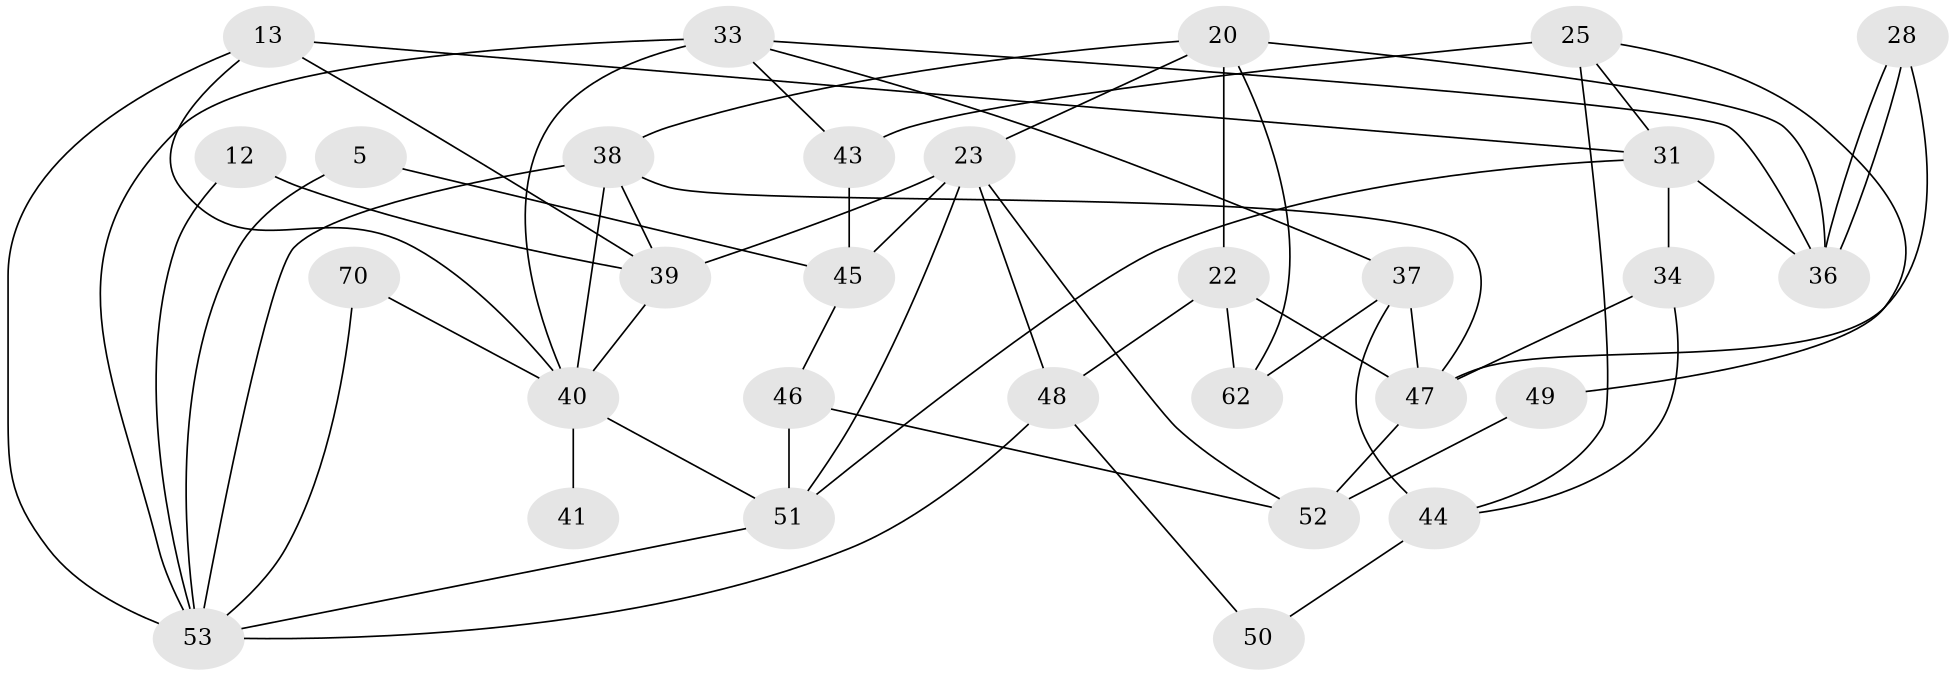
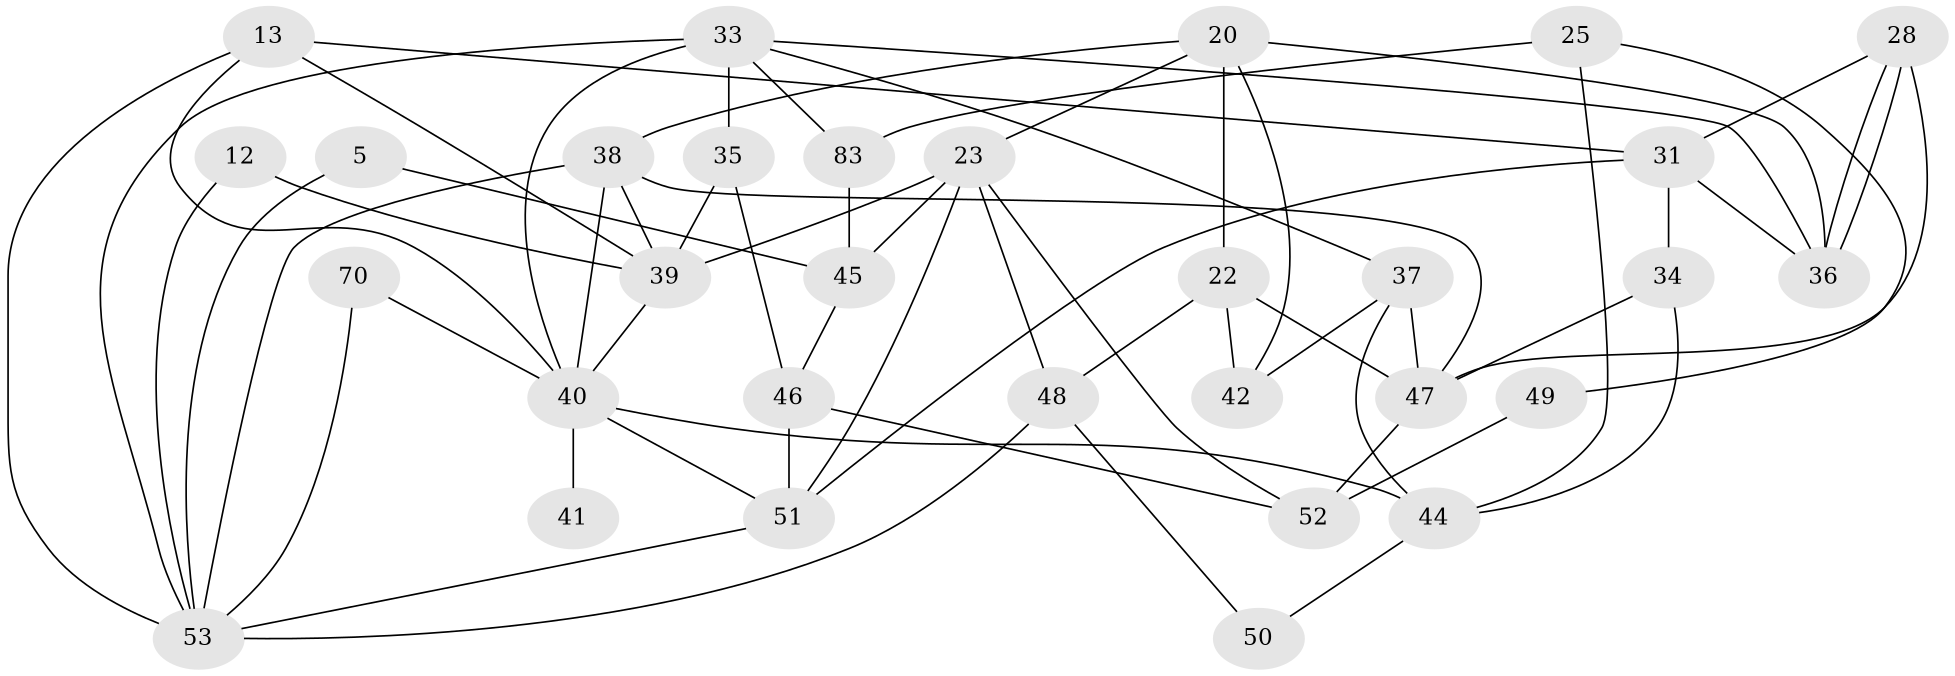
(1623, 97) -> (1794, 93)
none -> (729, 157)
(849, 157) -> (849, 157)
(1237, 398) -> (1237, 398)
none -> (1049, 444)
